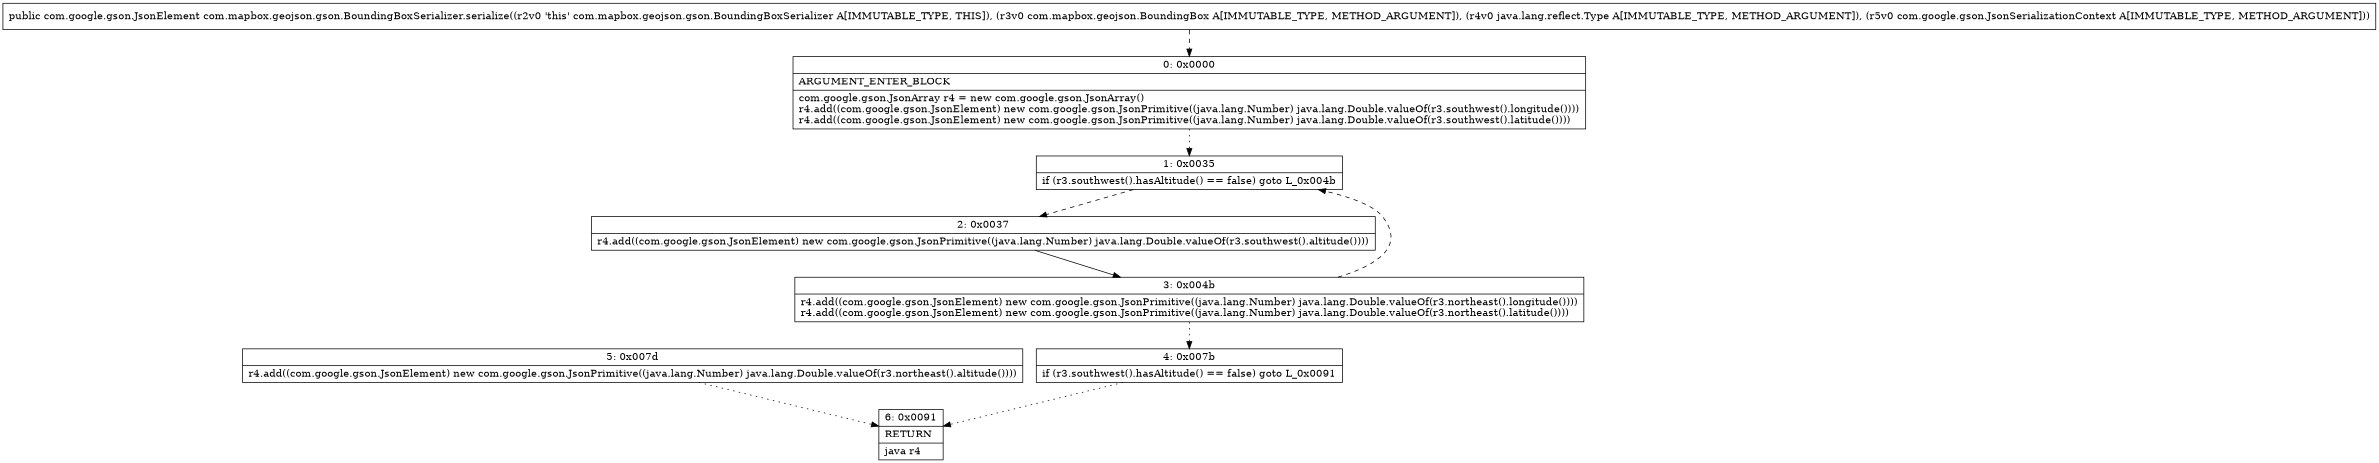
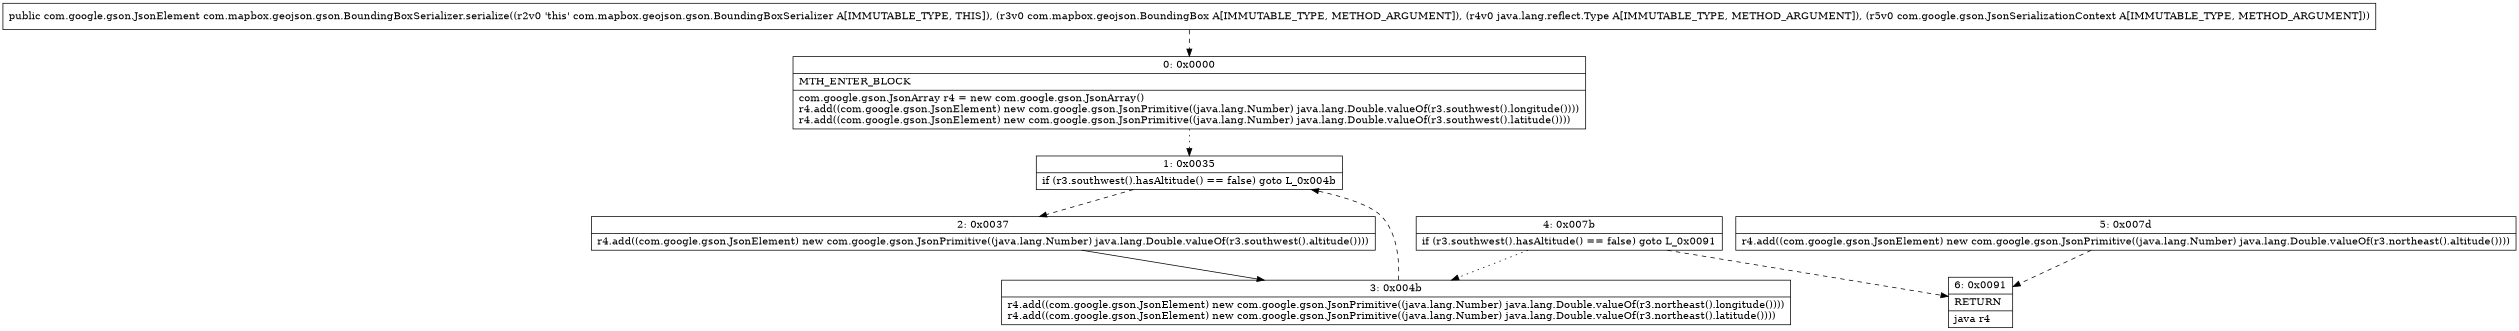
(875, 81) -> (855, 81)
(1189, 332) -> (1493, 264)
(785, 403) -> (2055, 267)
(1037, 403) -> (1804, 273)
